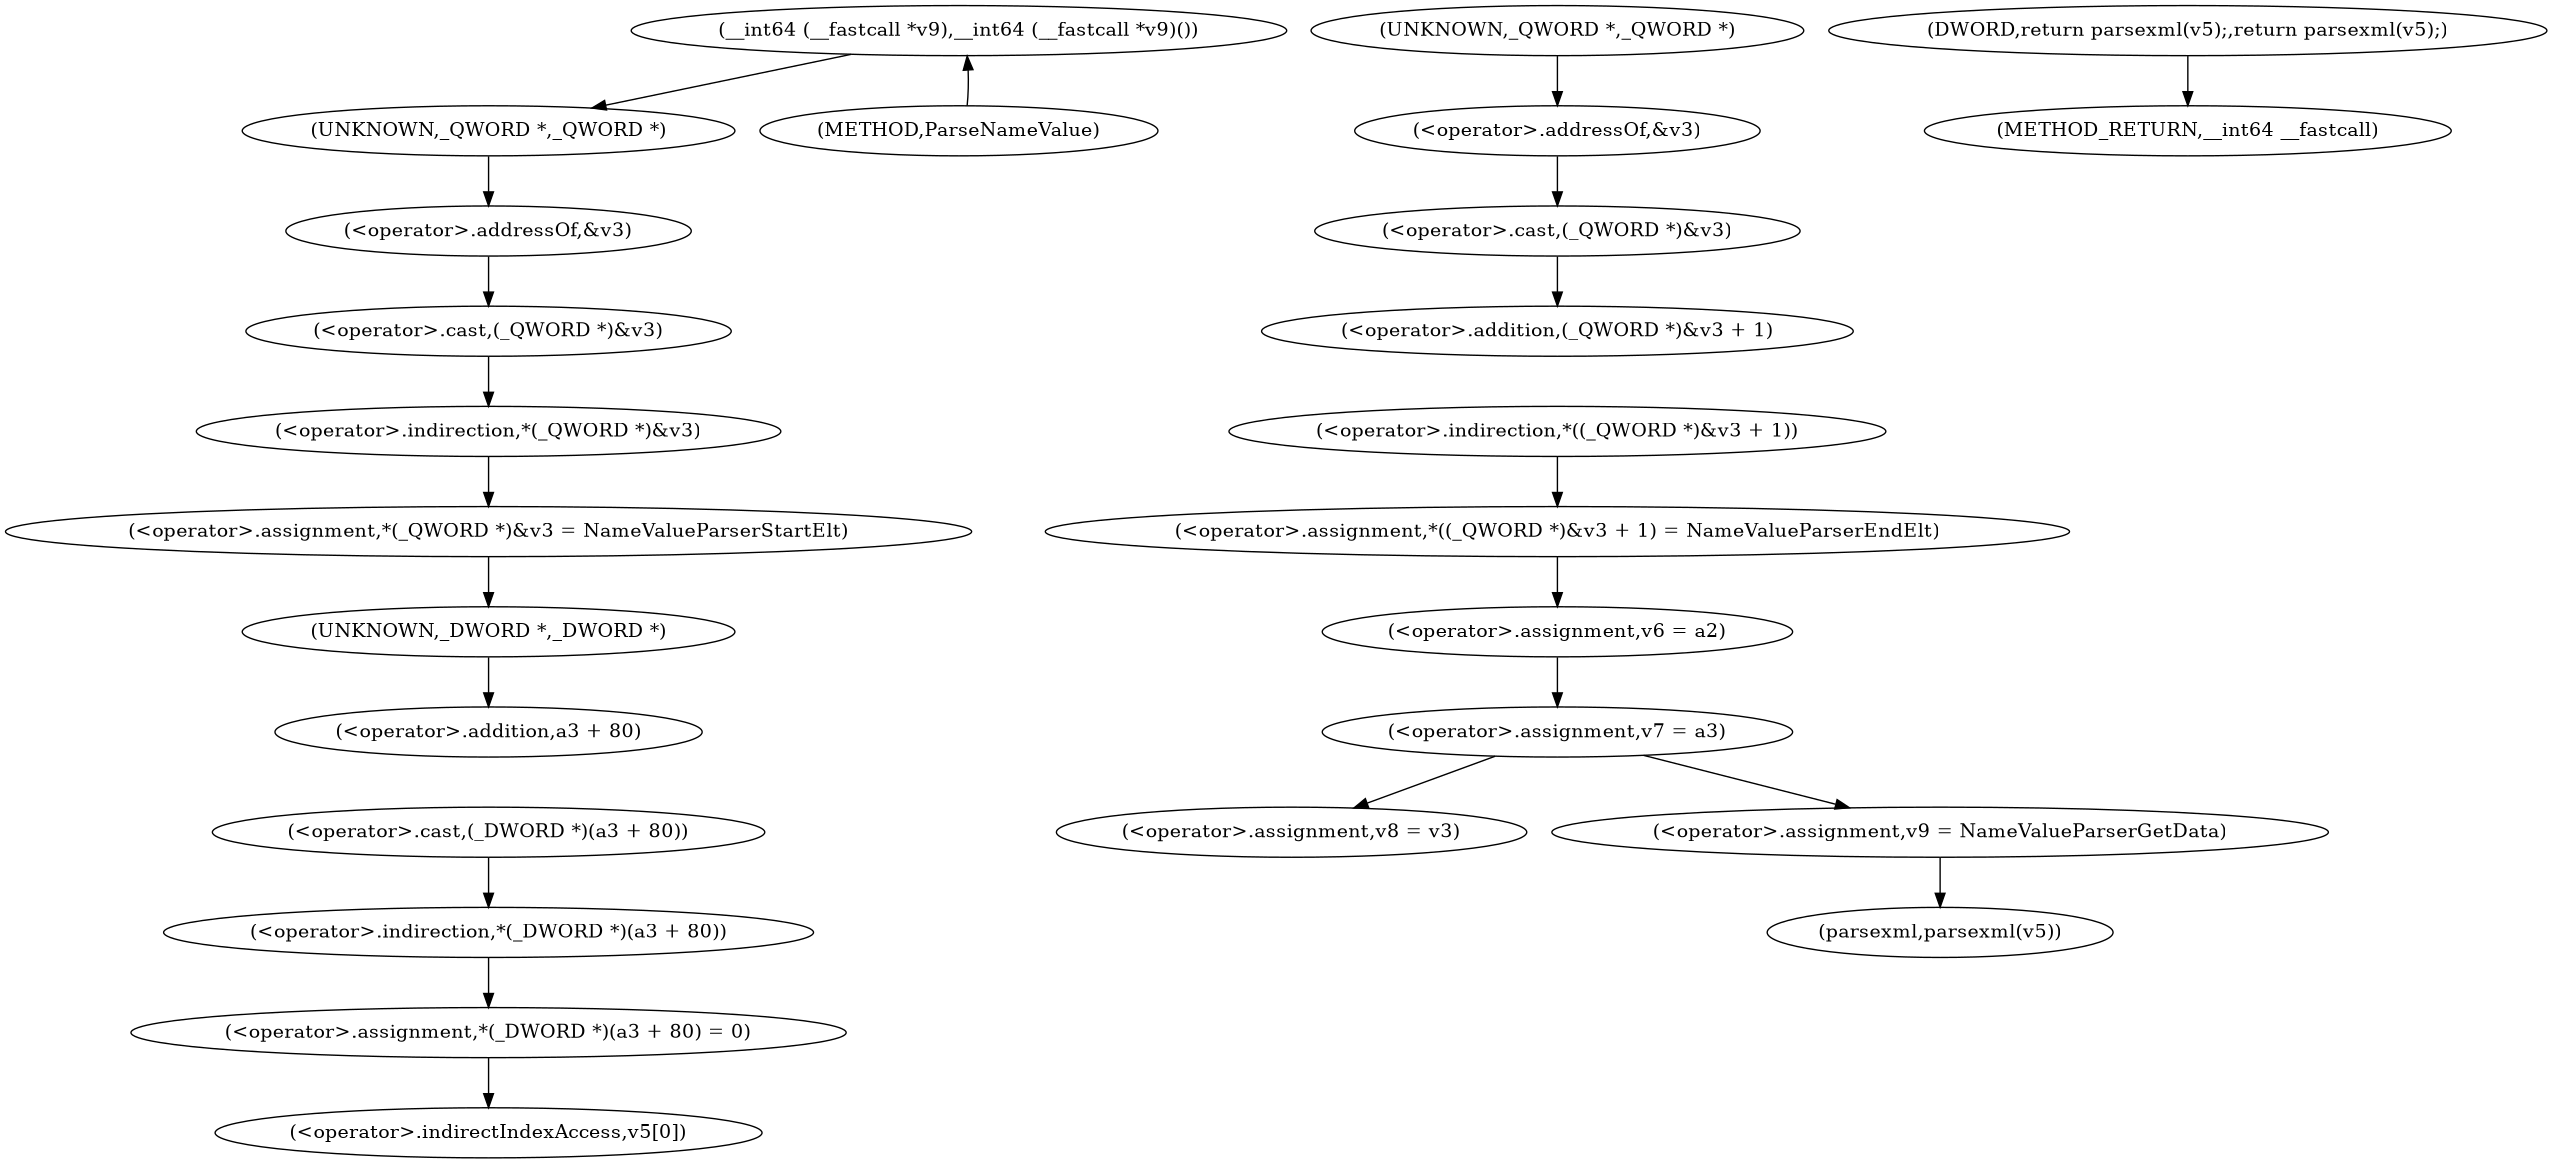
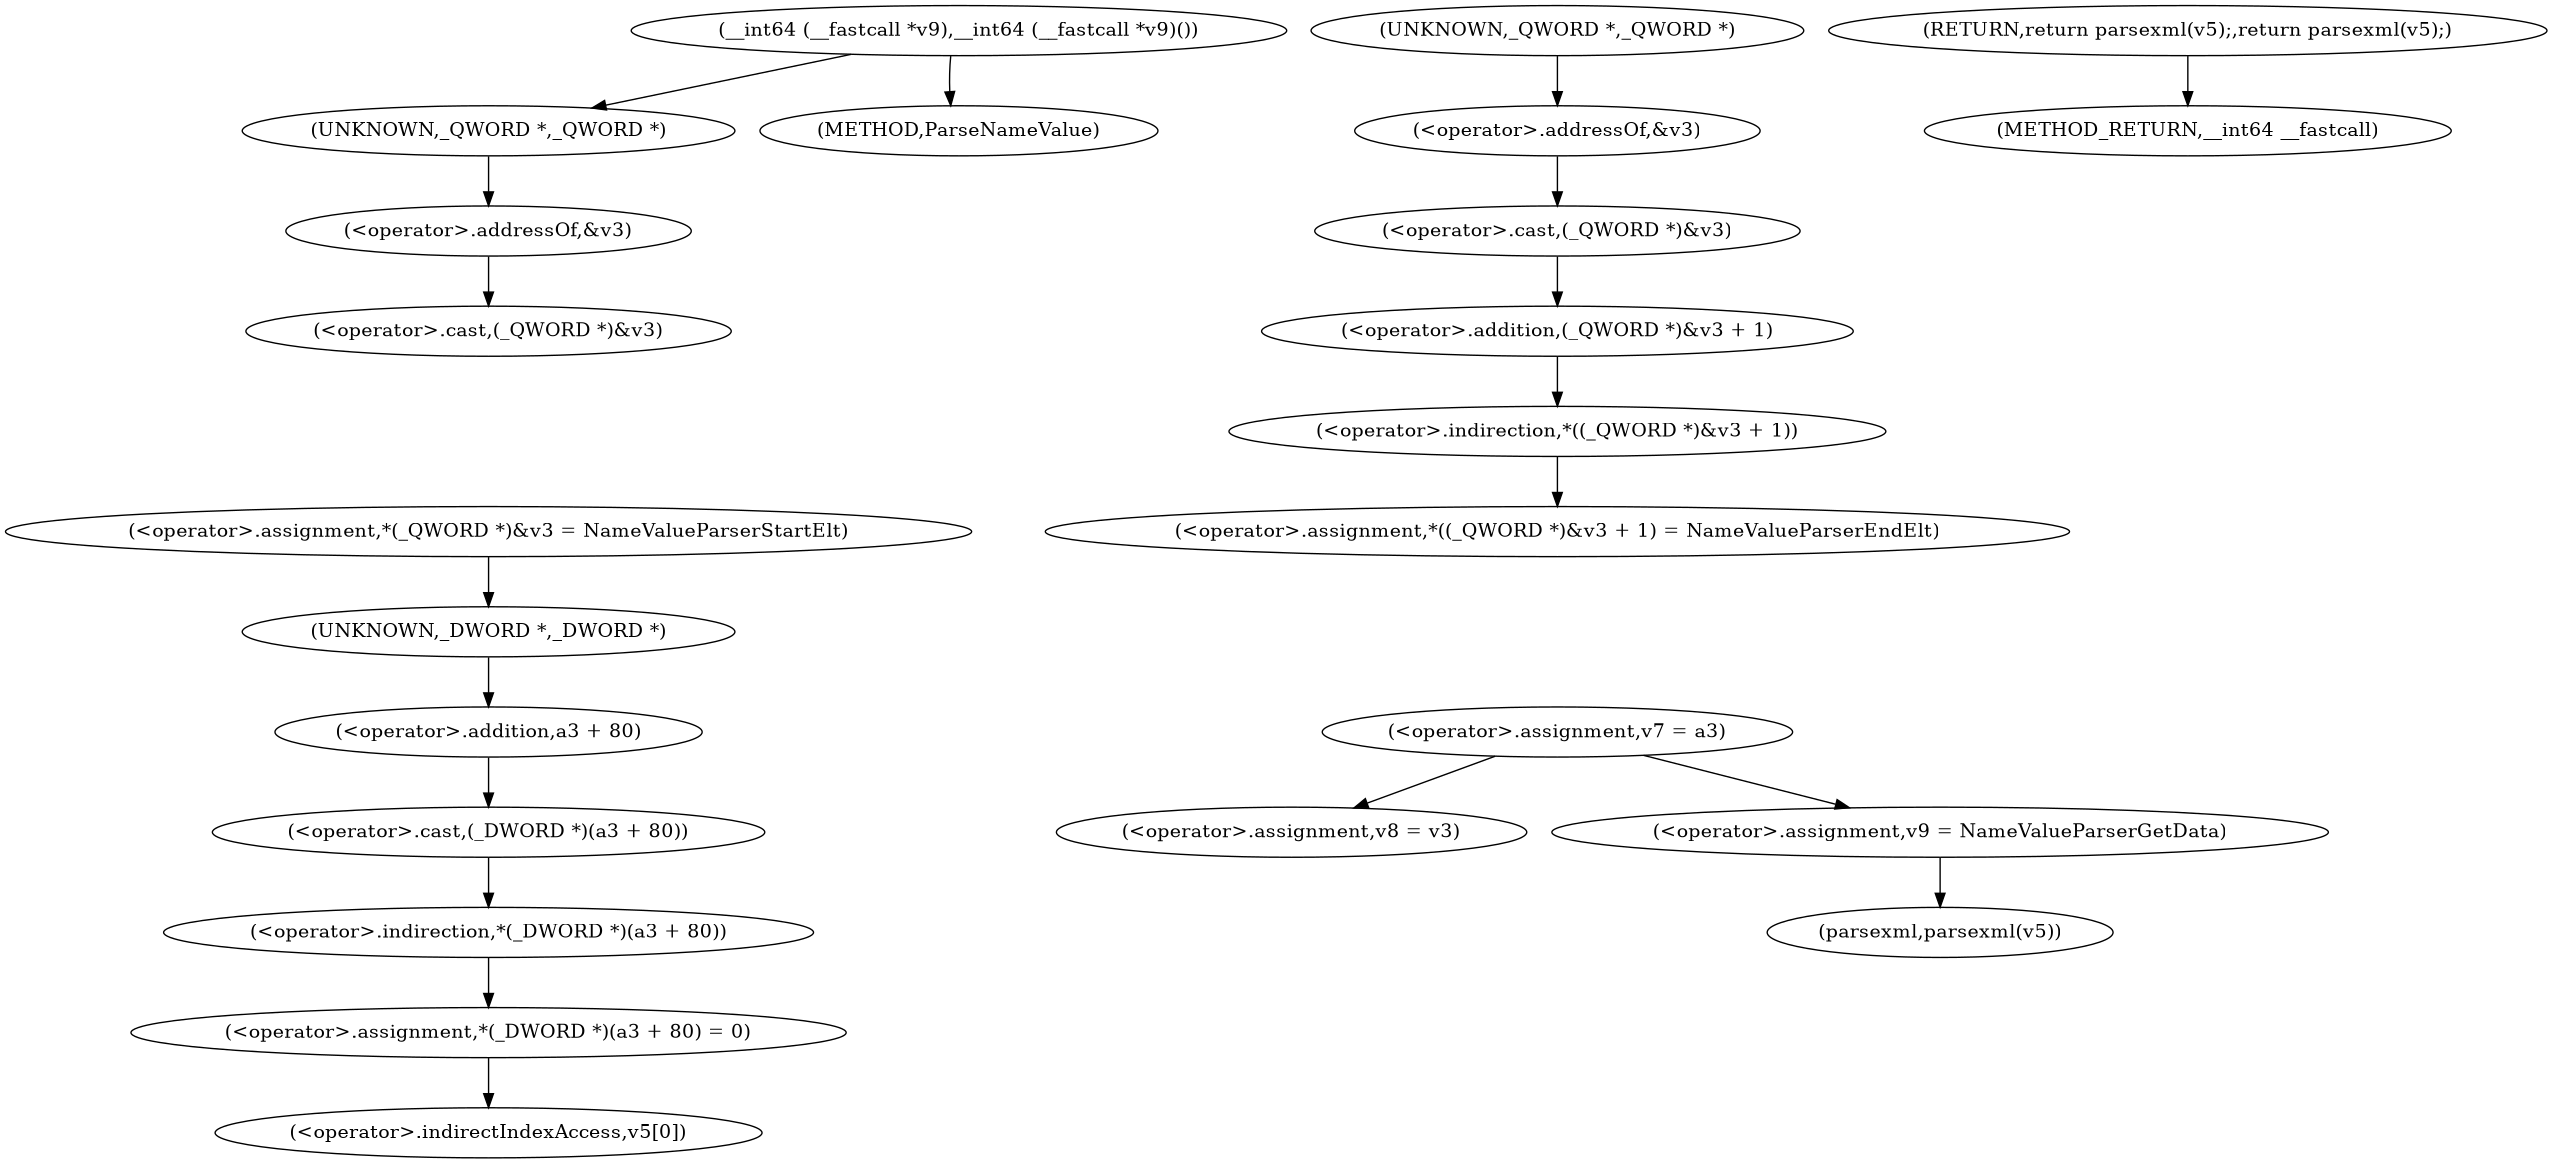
(2188, 31) -> (2188, 31)
(968, 88) -> (950, 74)
none -> (1557, 374)
(489, 431) -> none
(1557, 632) -> none
none -> (489, 775)
